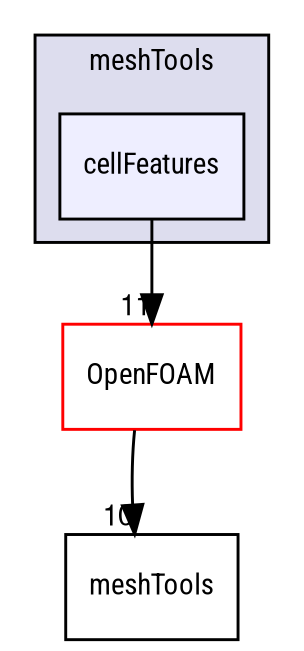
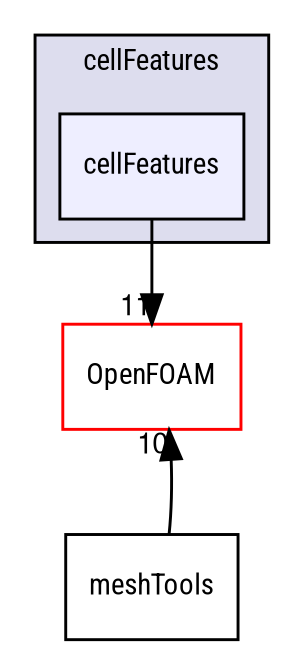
(152, 63) -> (152, 63)
(132, 468) -> (171, 497)
